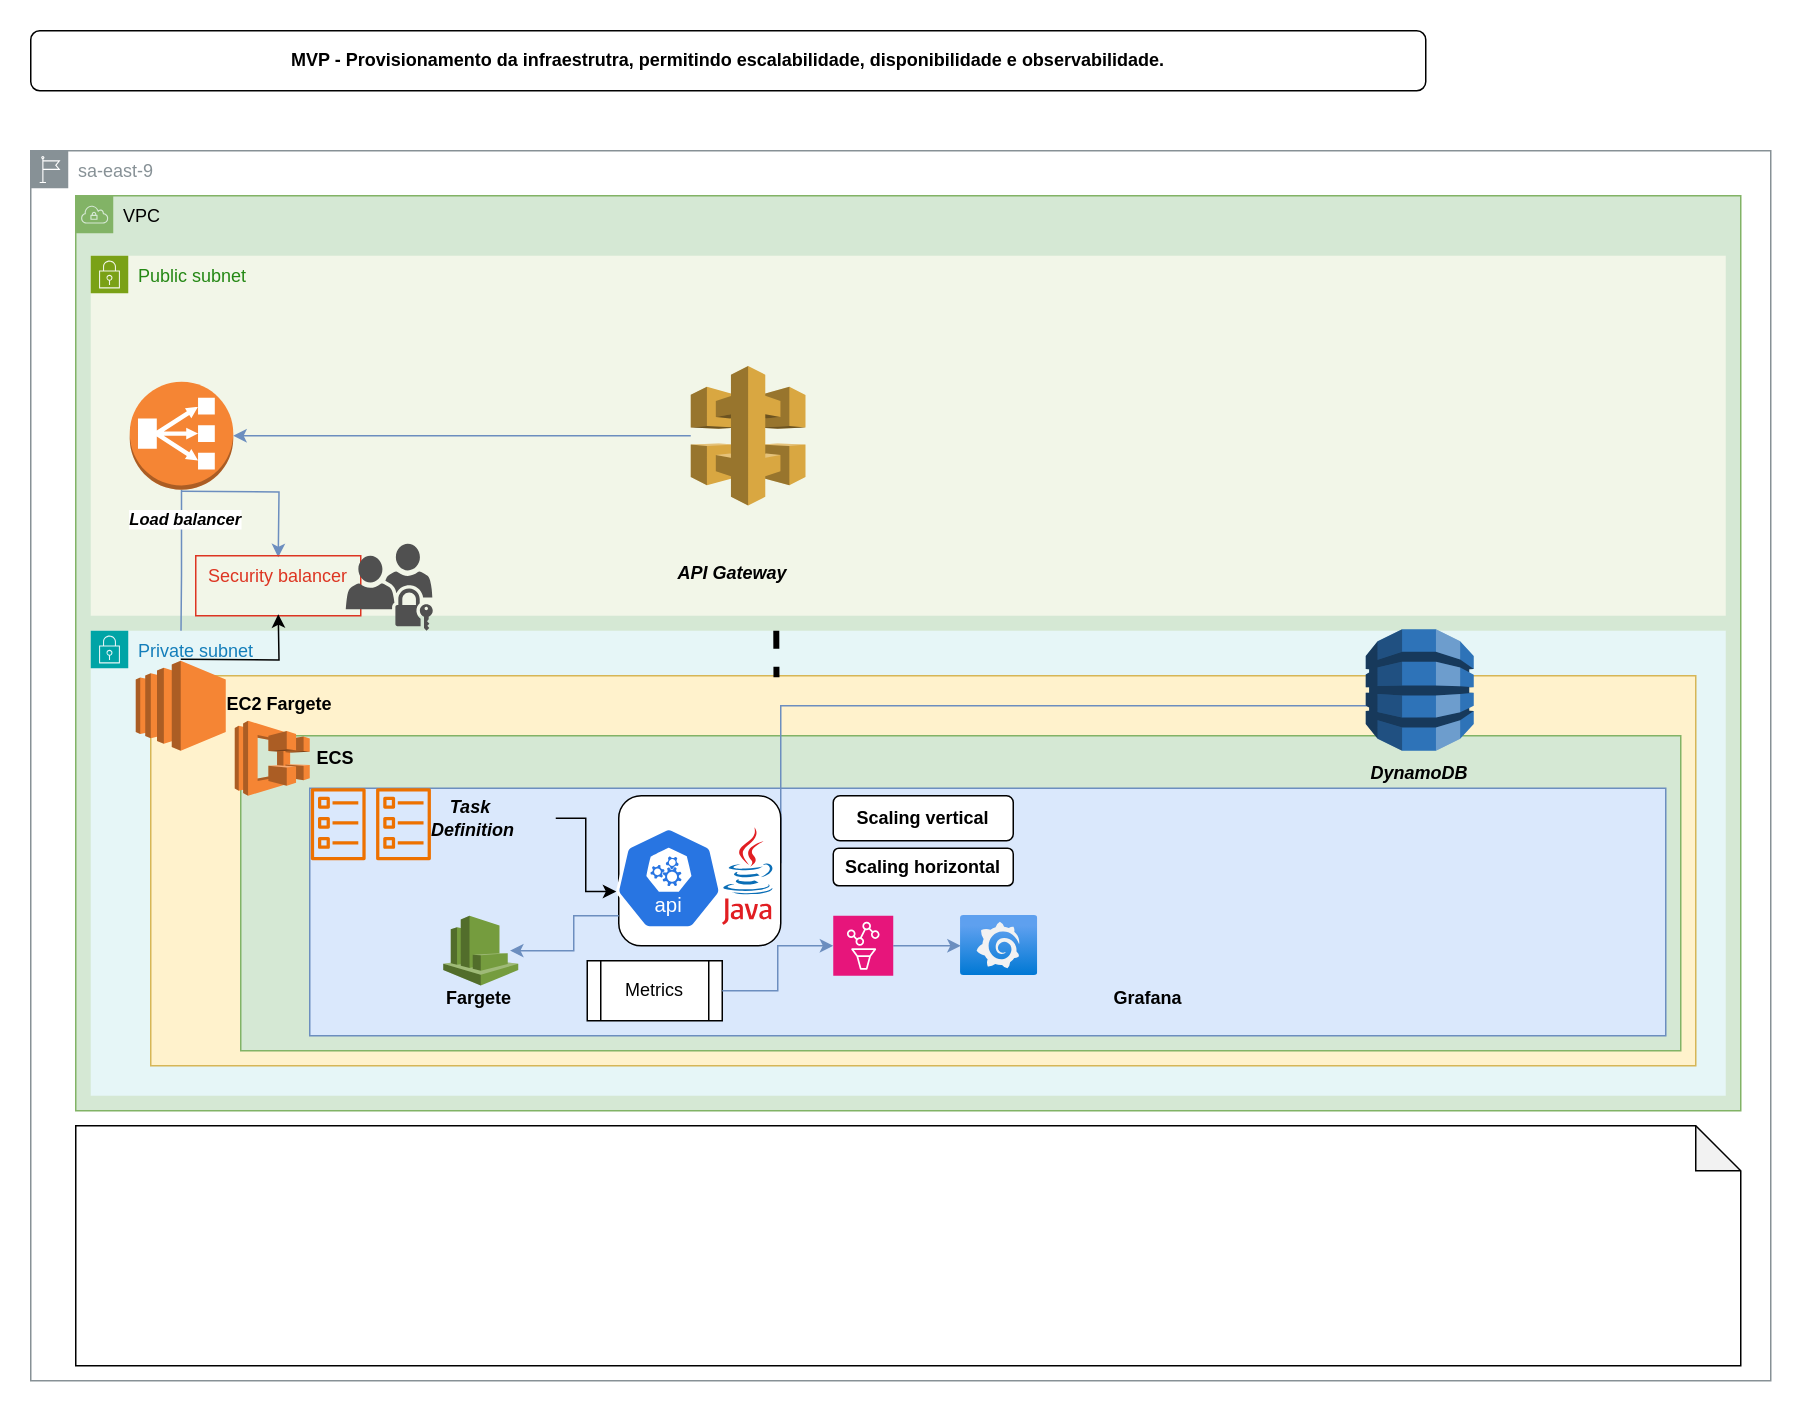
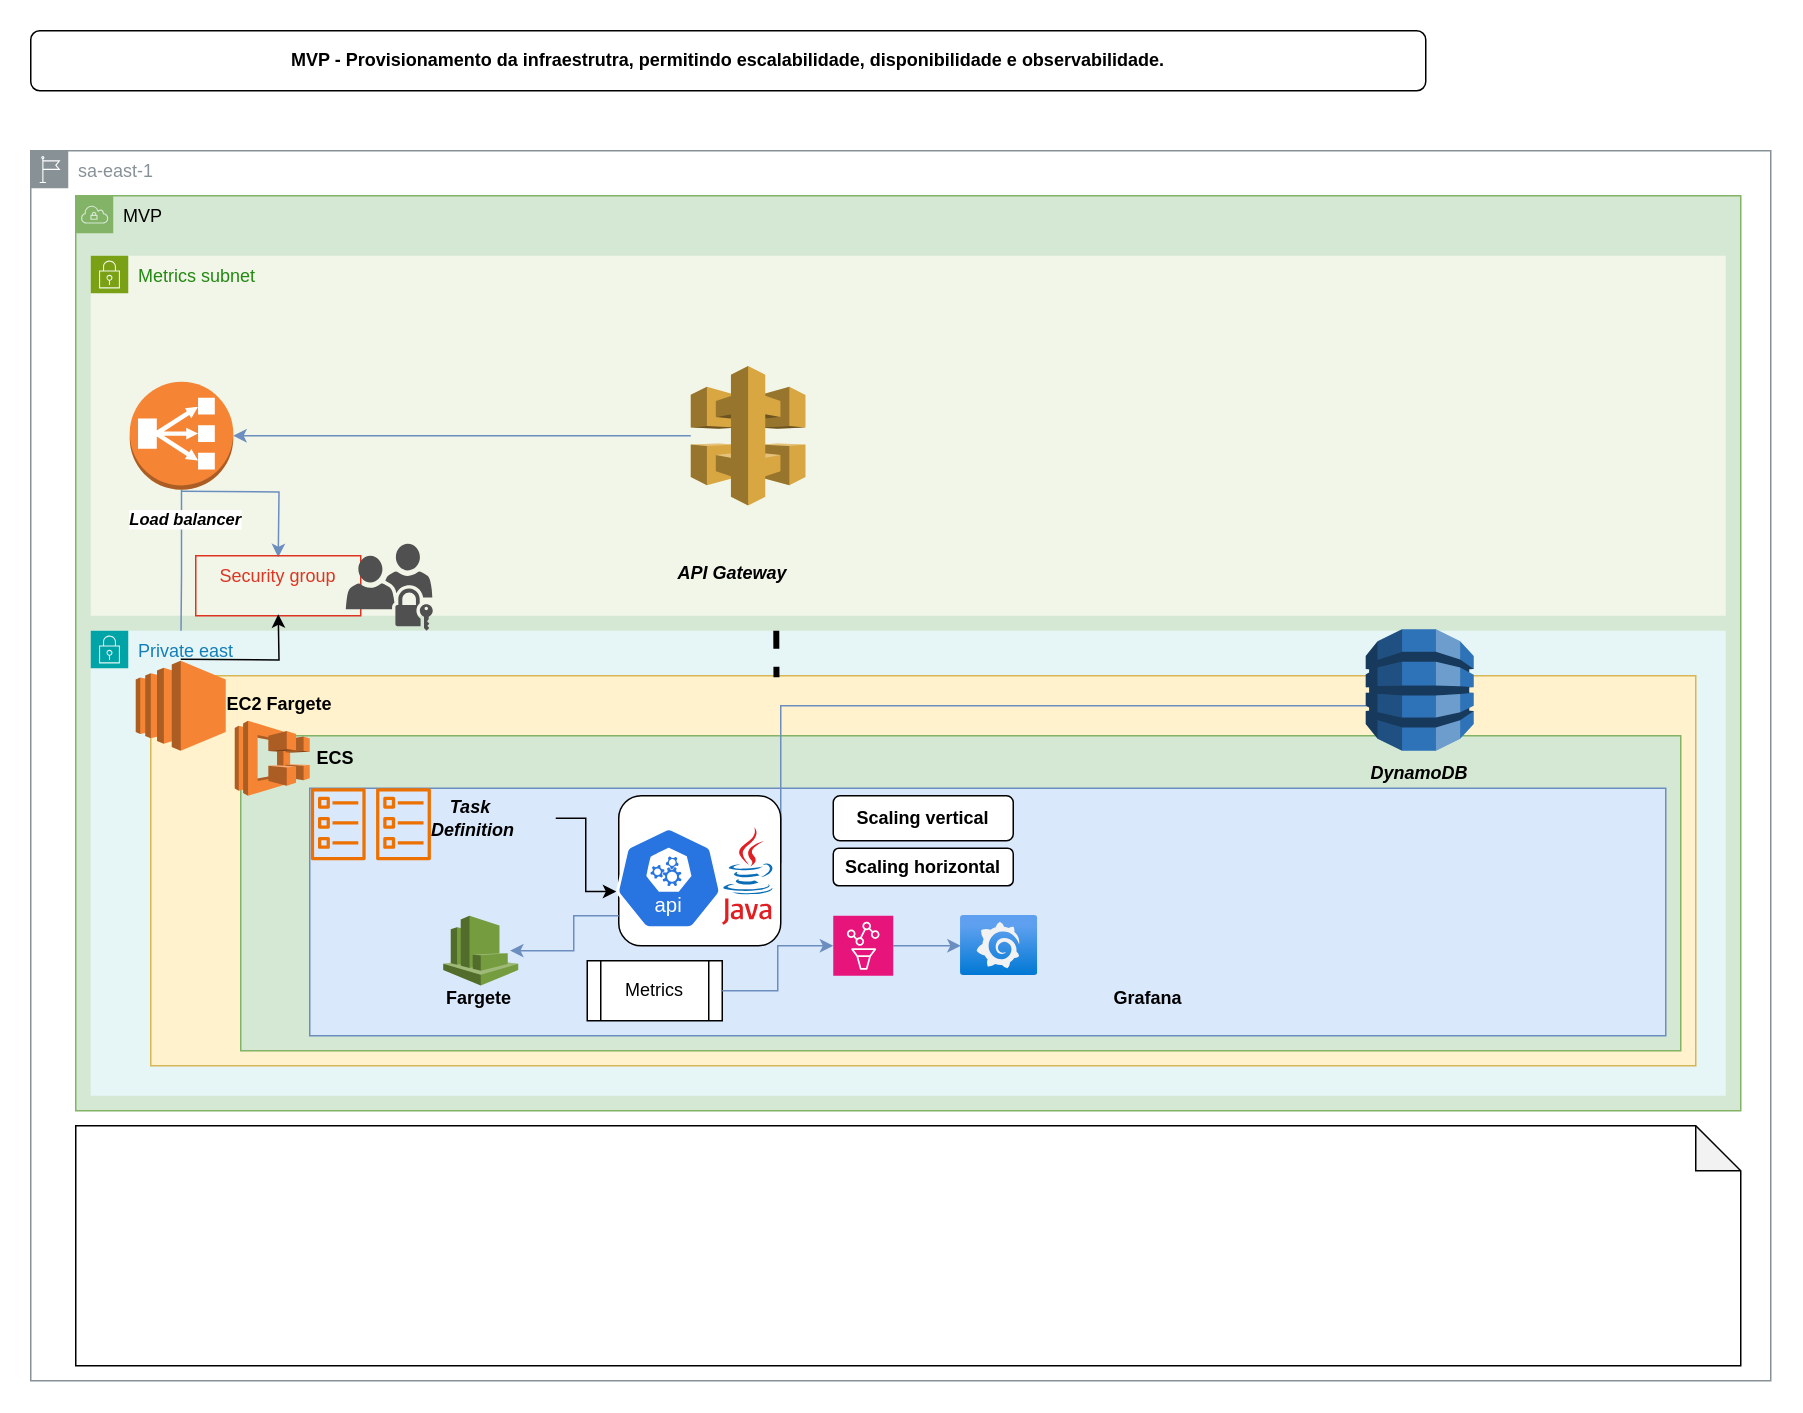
(124, 172) -> (124, 172)
(139, 217) -> (139, 217)
(197, 277) -> (205, 277)
(278, 577) -> (278, 577)
(205, 652) -> (195, 652)
